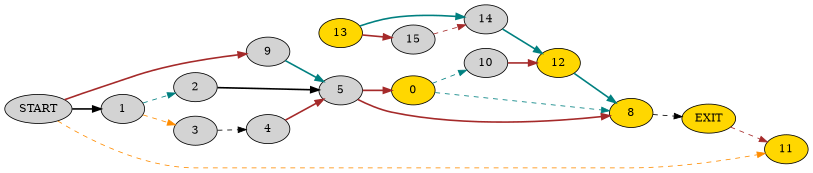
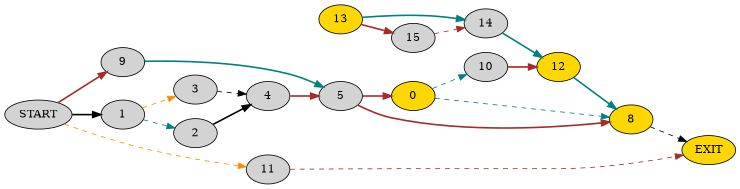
(264, 89) -> (228, 116)
(745, 133) -> (483, 169)
(786, 149) -> (268, 169)
